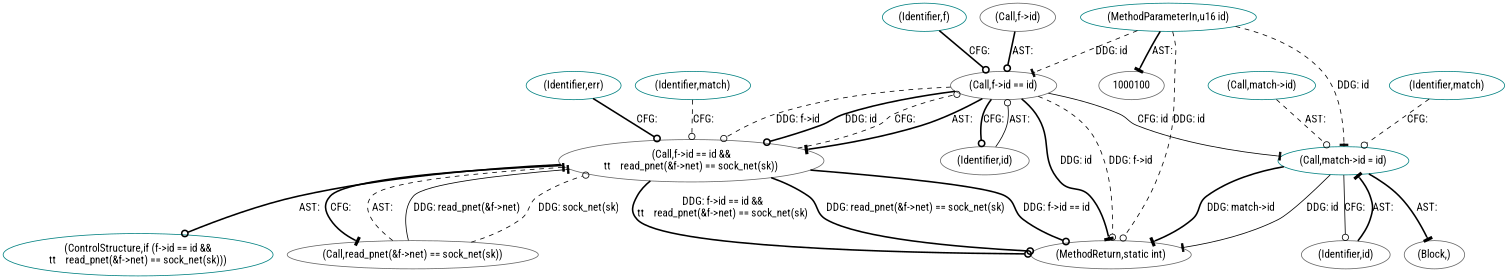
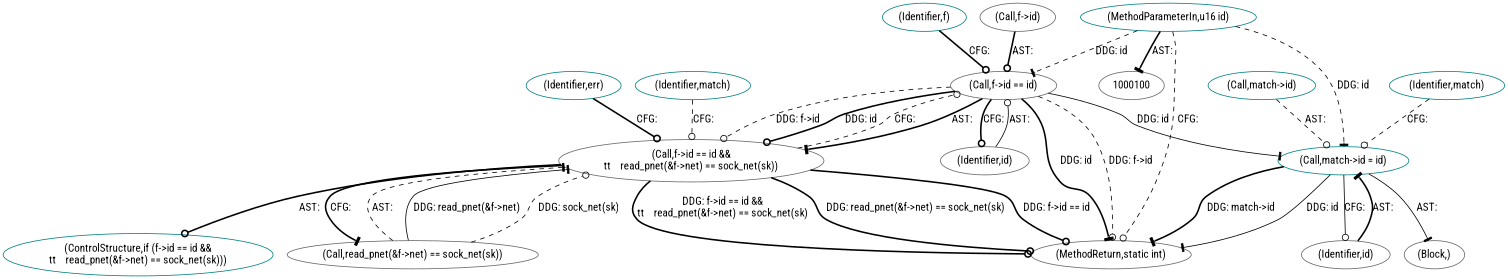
(1153, 120) -> (1153, 120)
(1189, 120) -> (1189, 120)
(1403, 200) -> (1403, 200)
